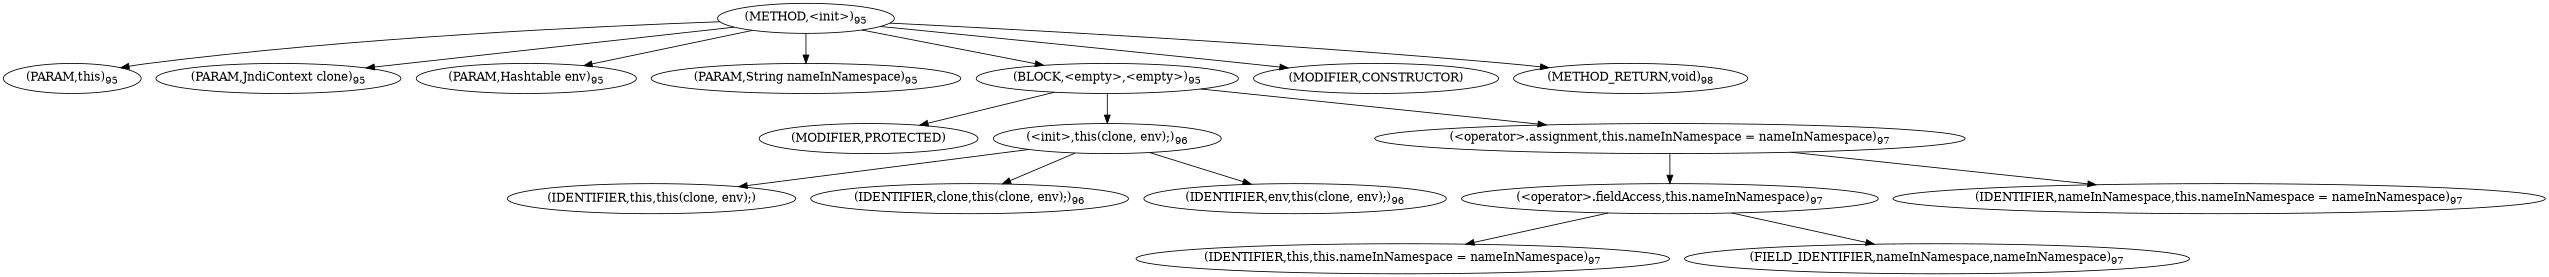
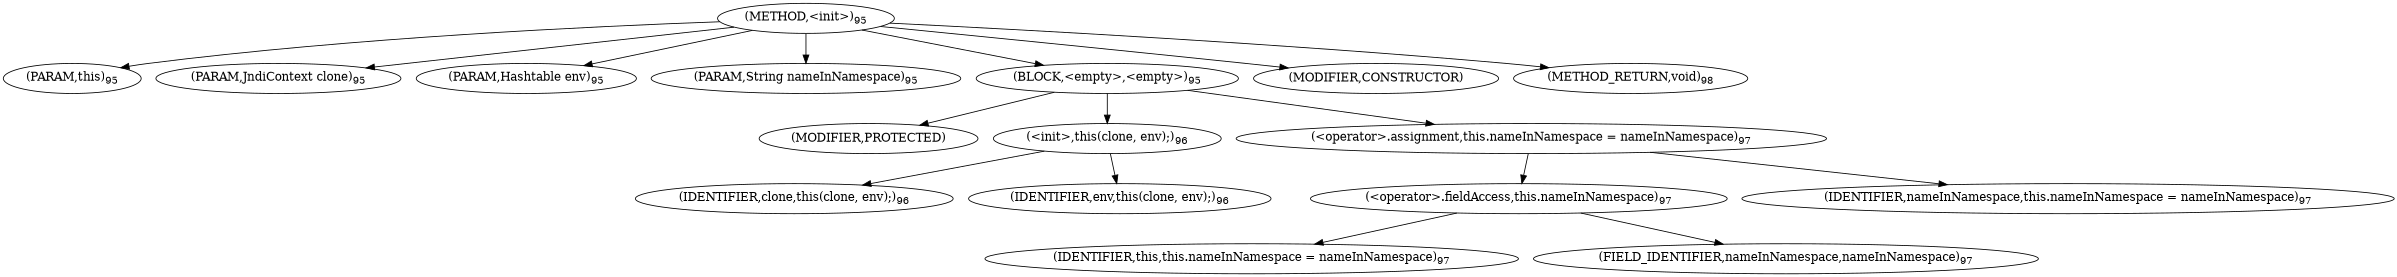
(652, 199) -> none
